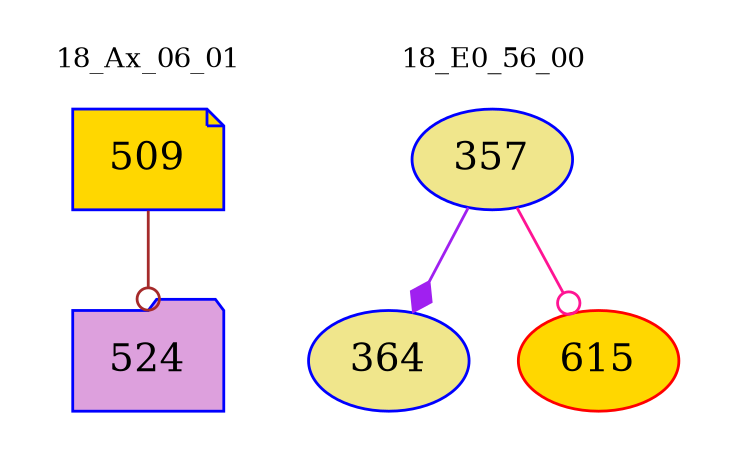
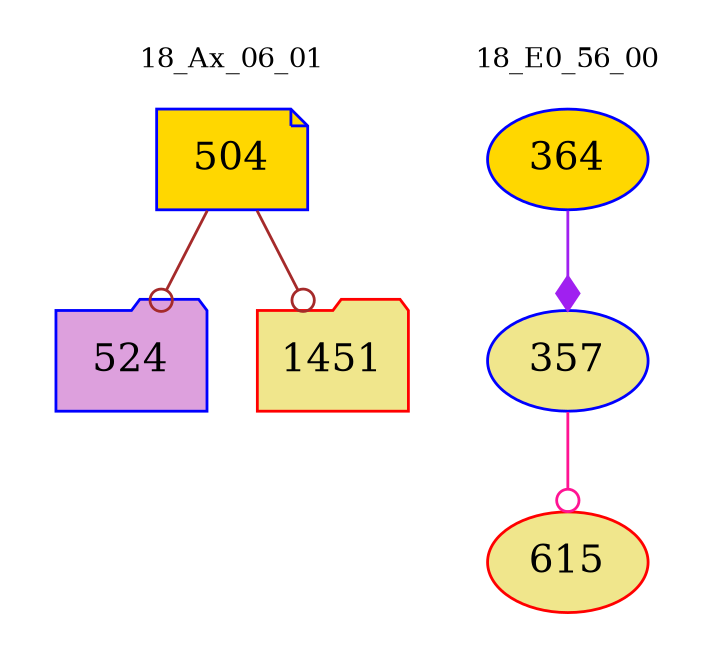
(148, 159) -> (232, 159)
(449, 245) -> (568, 244)
none -> (333, 361)
(389, 361) -> (568, 159)
(599, 361) -> (568, 562)
